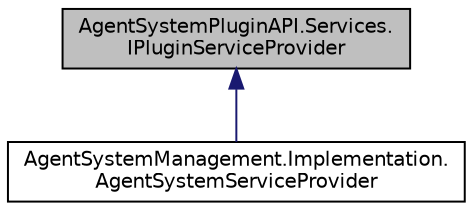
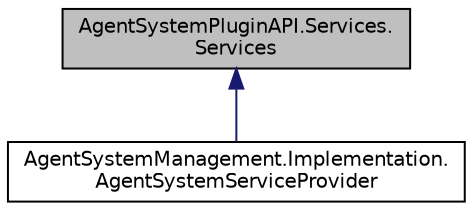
(236, 39) -> (236, 39)
